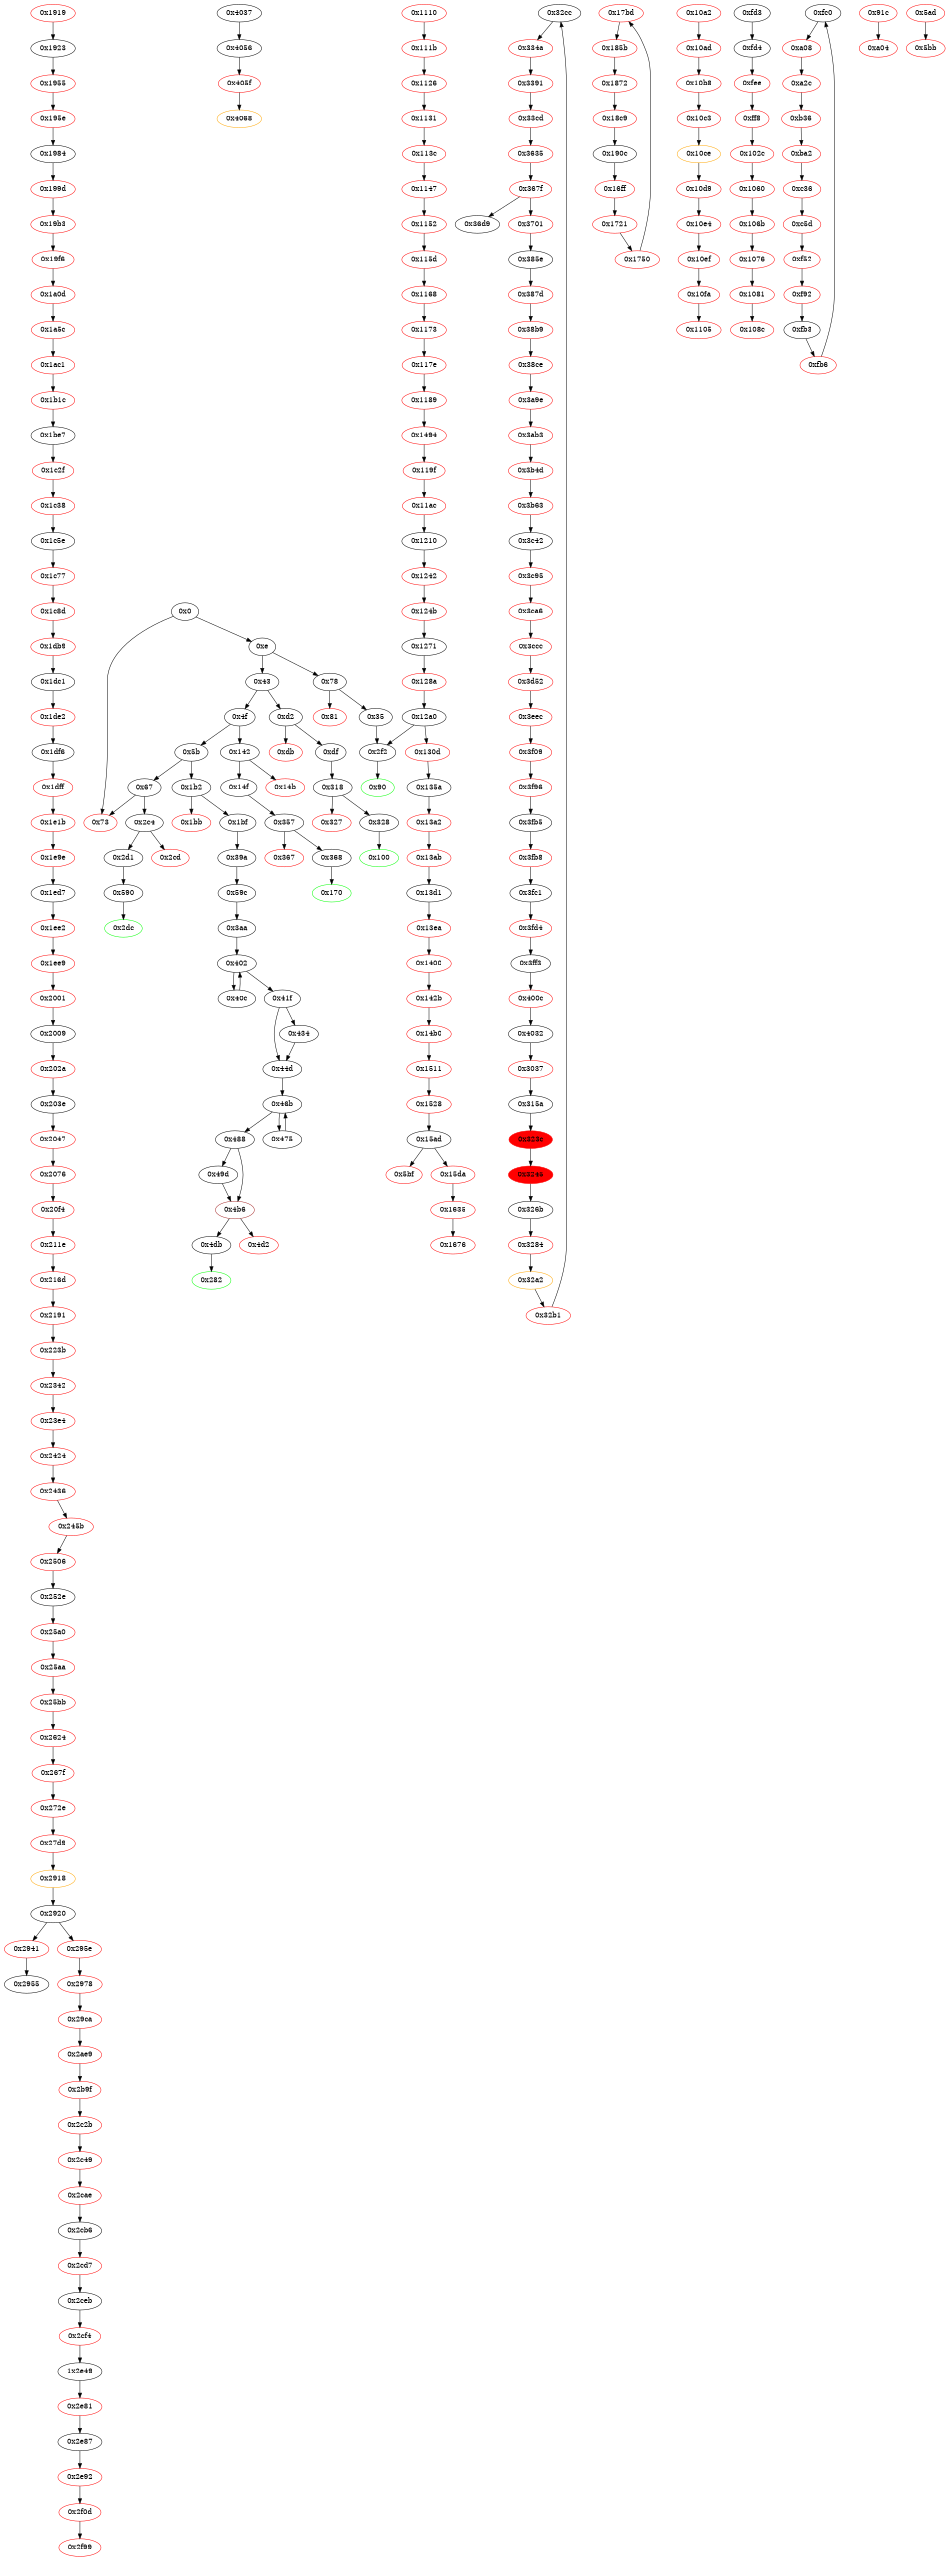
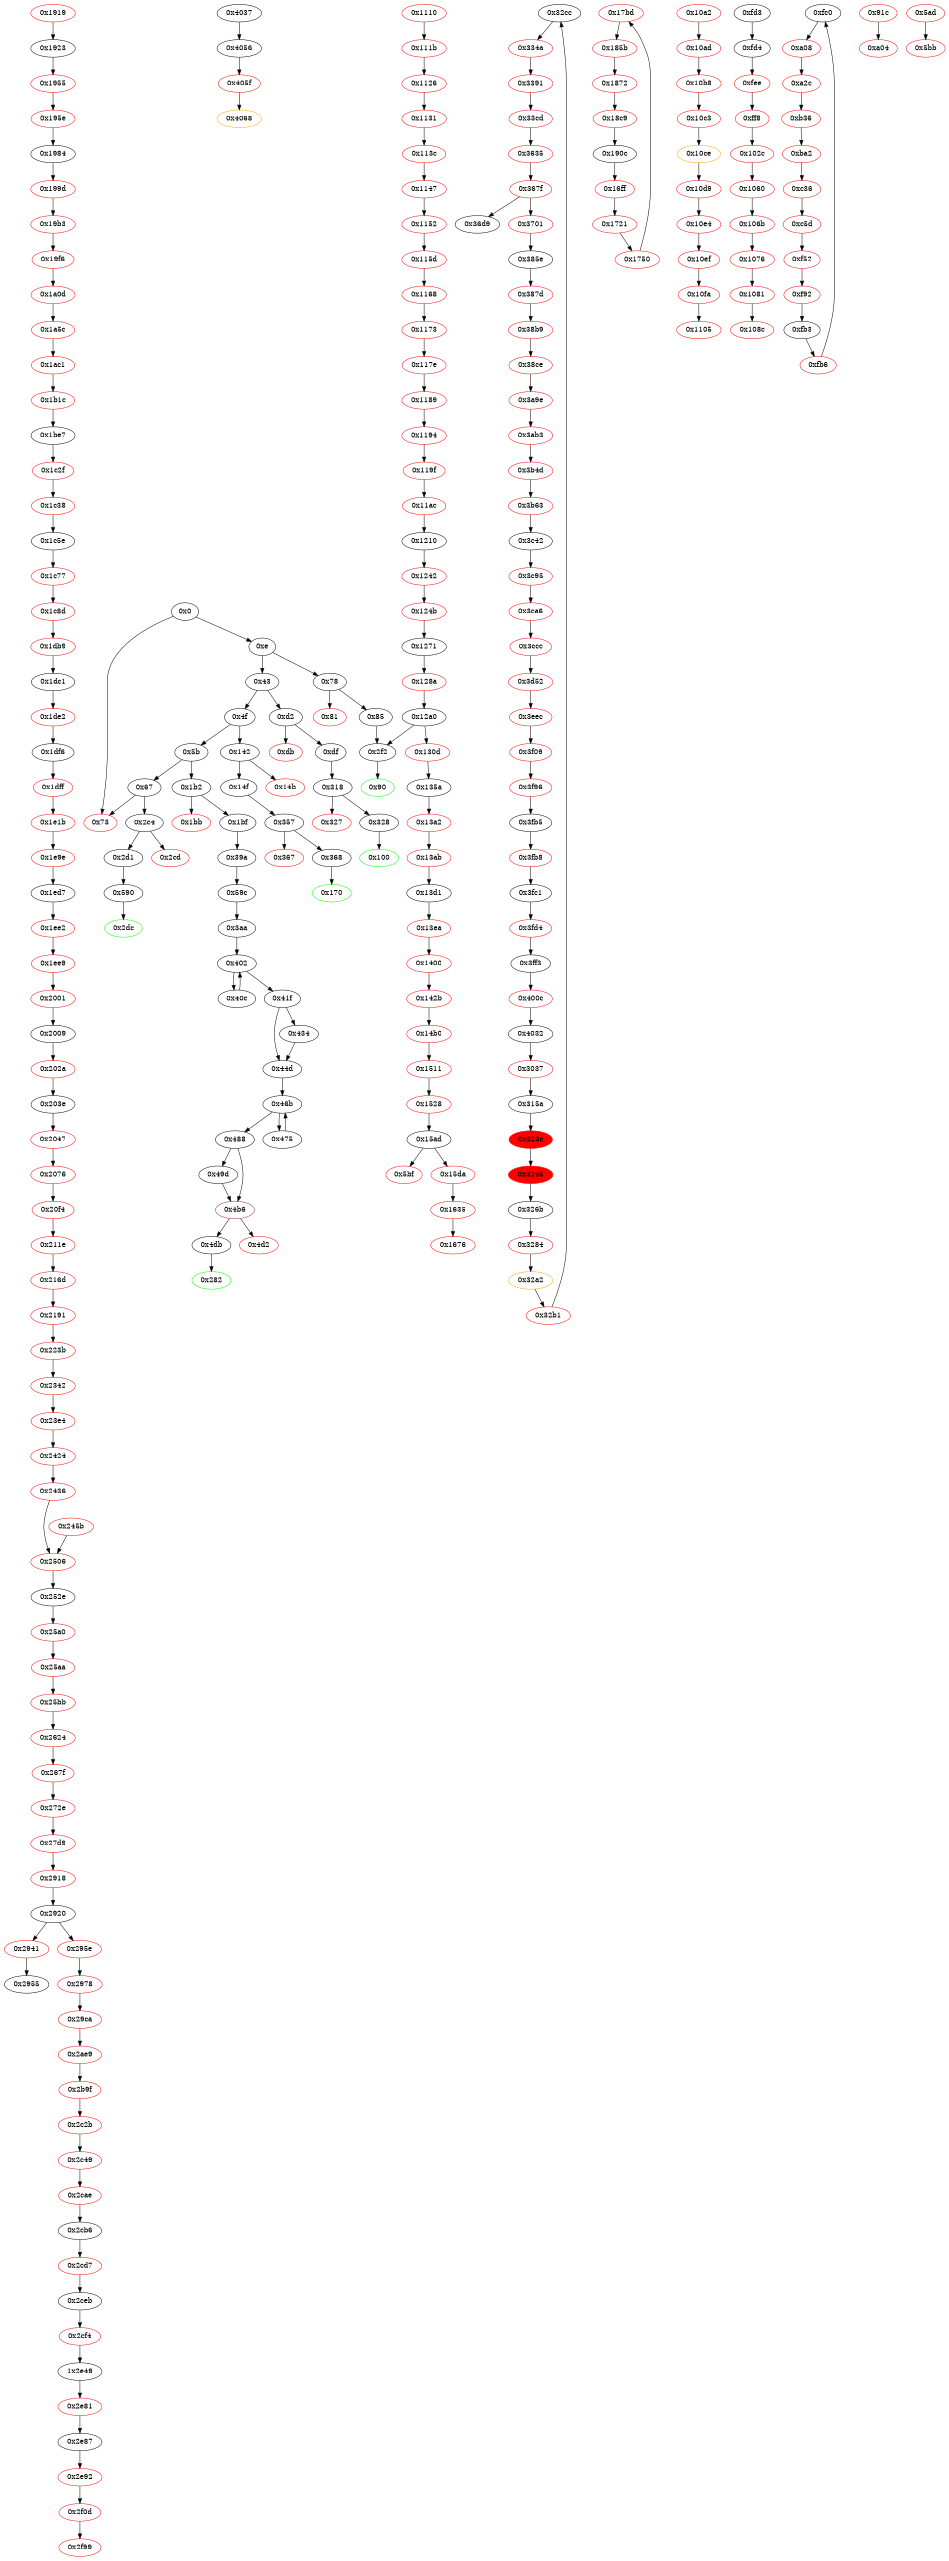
(424, 436) -> (424, 436)
(376, 717) -> (376, 717)
(61, 1507) -> (44, 1524)
(53, 1879) -> (53, 1879)
